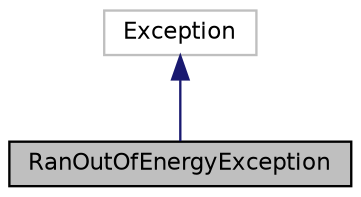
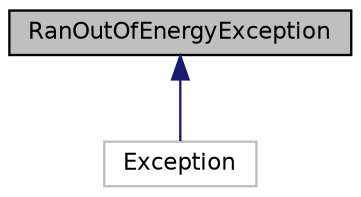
(180, 111) -> (180, 111)
